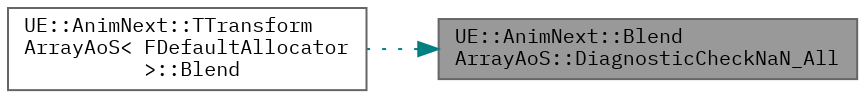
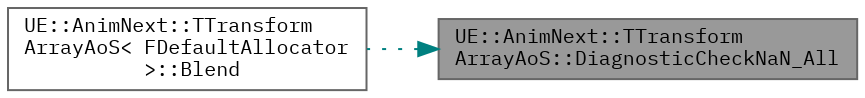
(648, 49) -> (648, 49)
